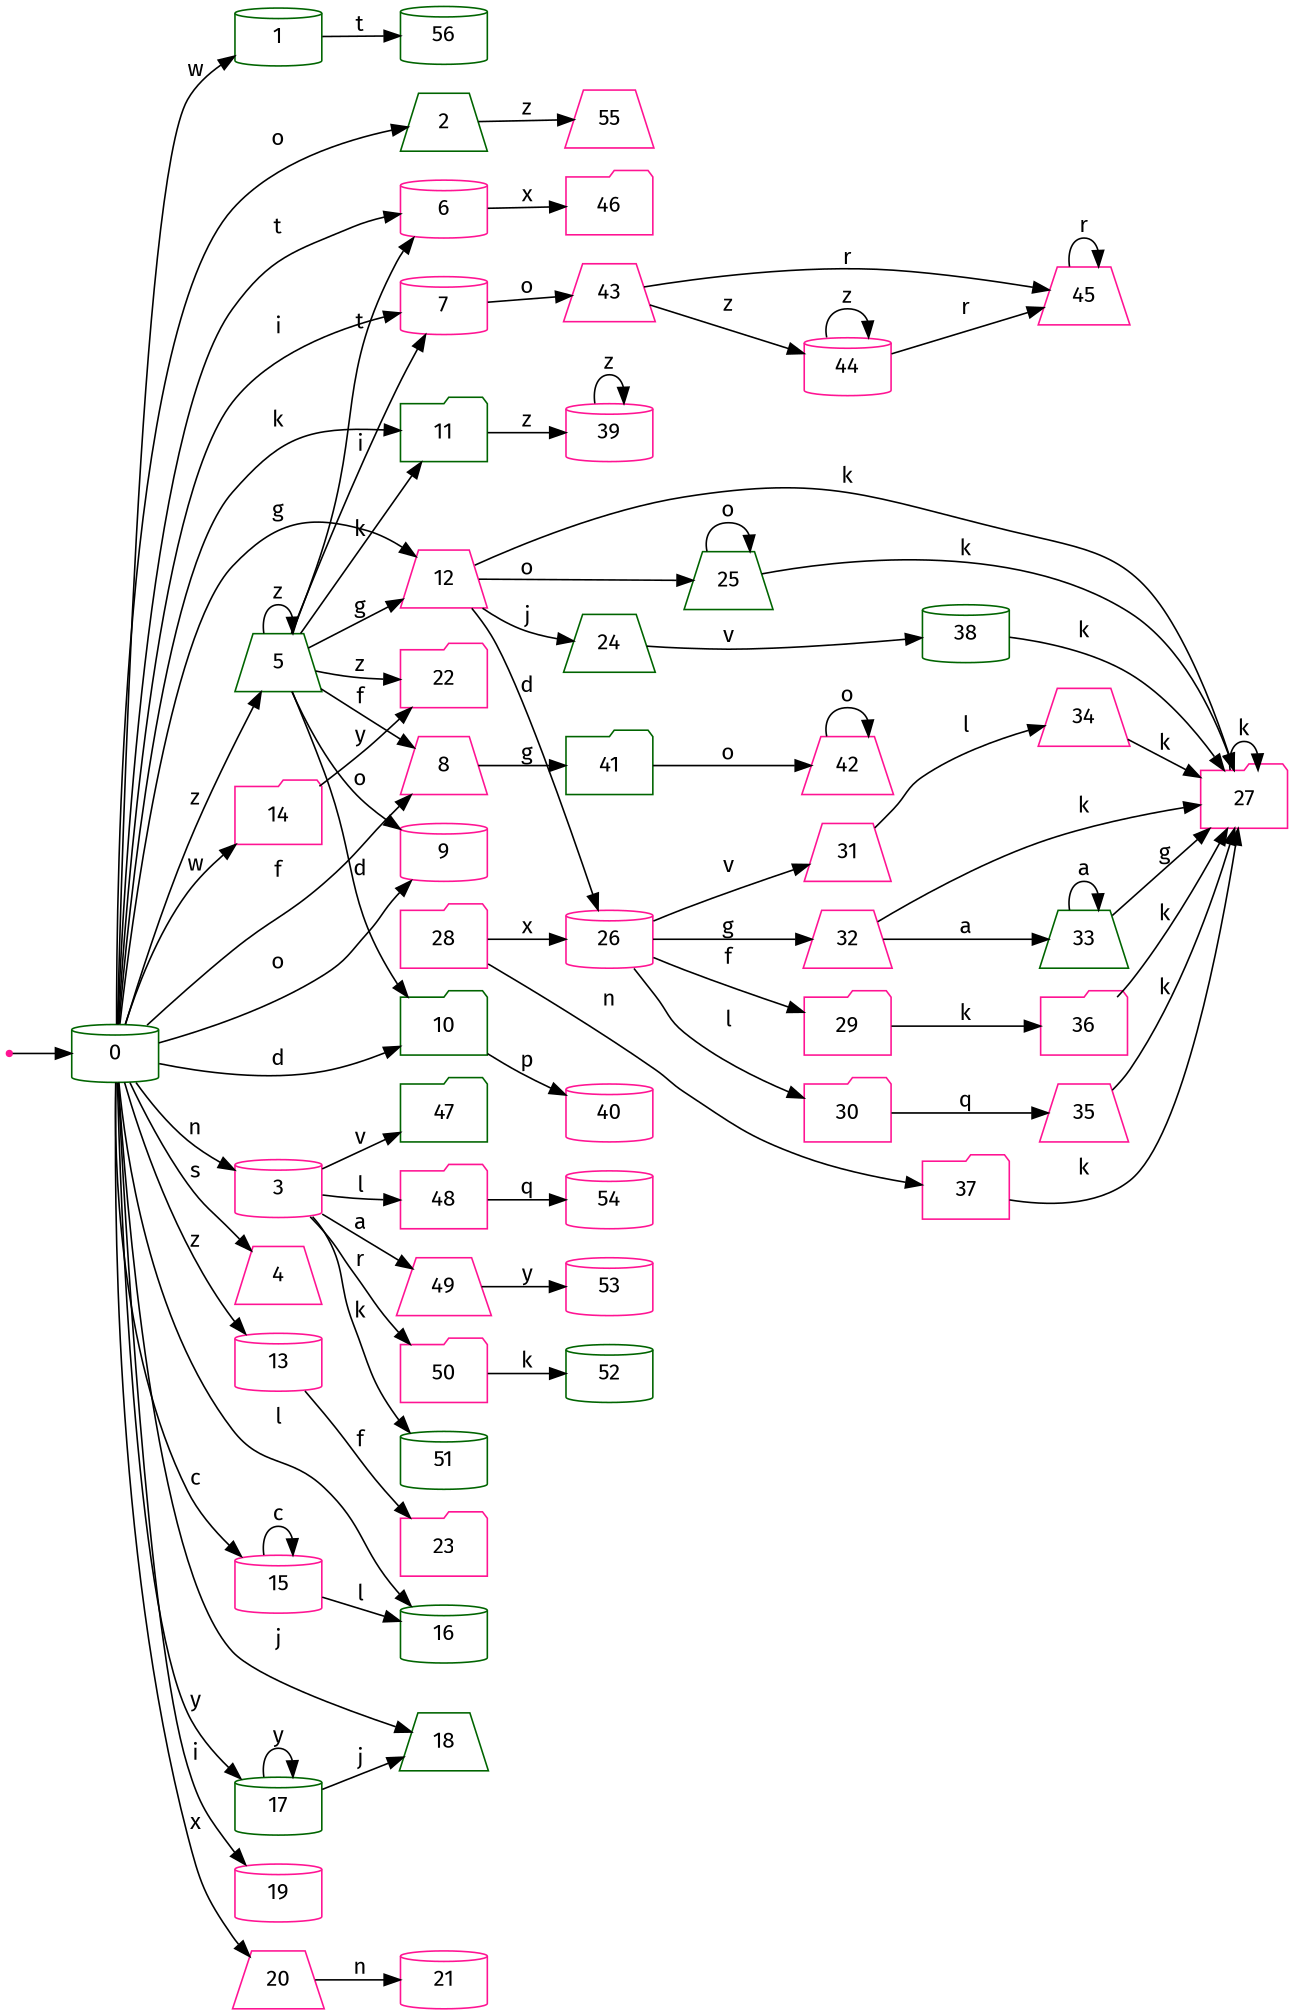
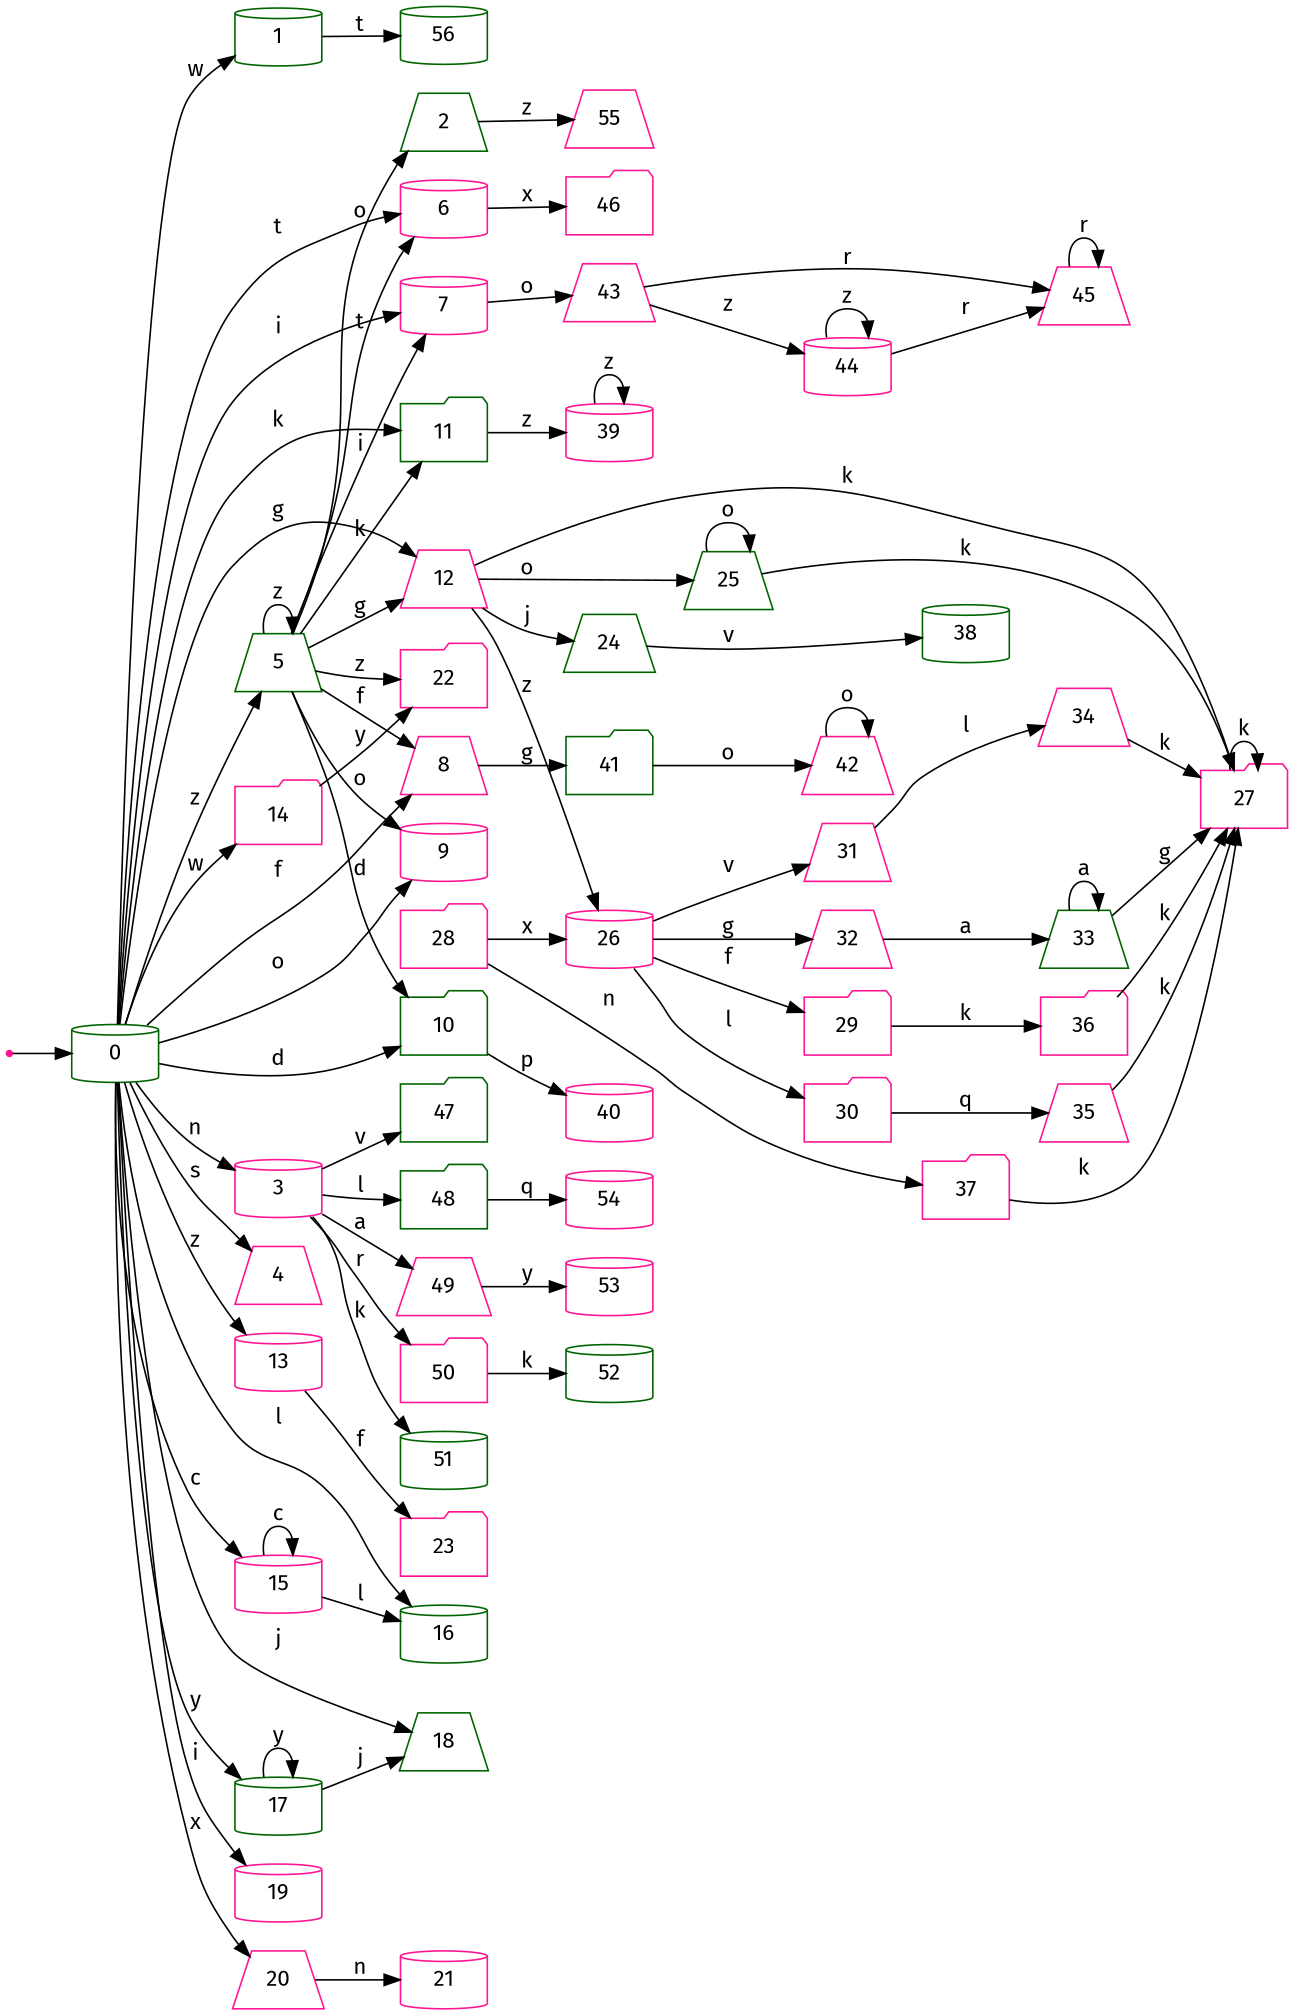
(155, 444) -> (341, 397)
(1127, 672) -> none
(527, 686) -> (527, 686)
(1025, 848) -> none
(444, 1200) -> (444, 1200)
